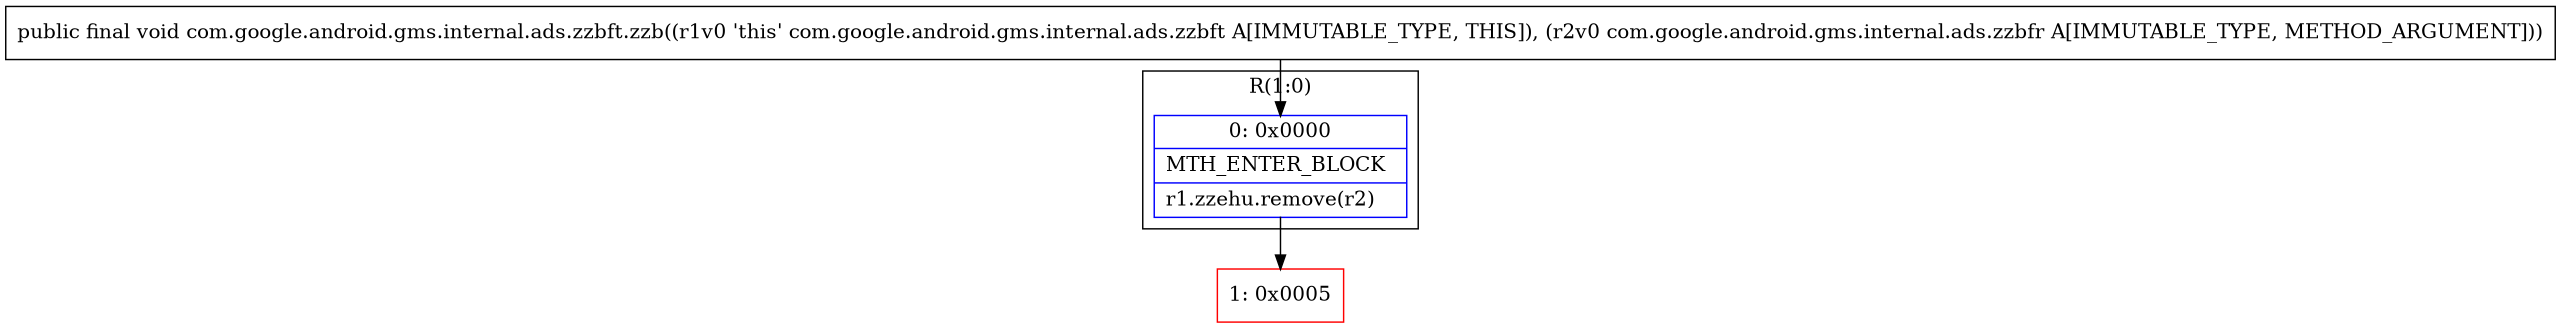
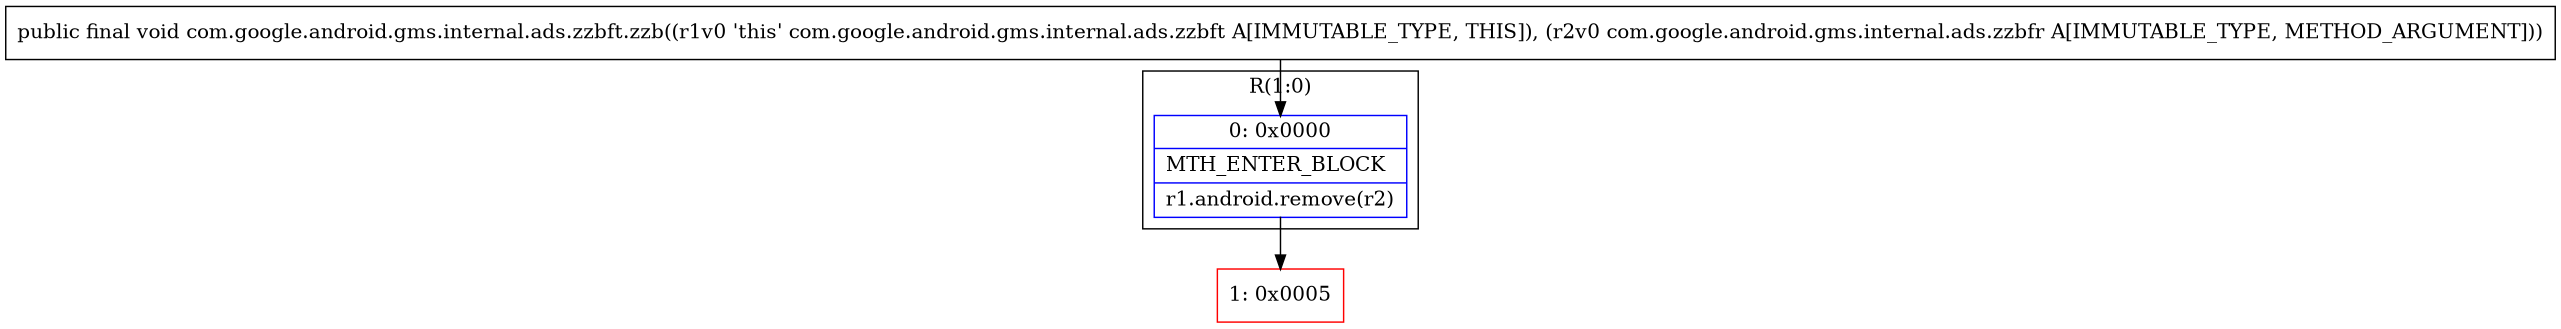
(1270, 199) -> (1280, 199)
